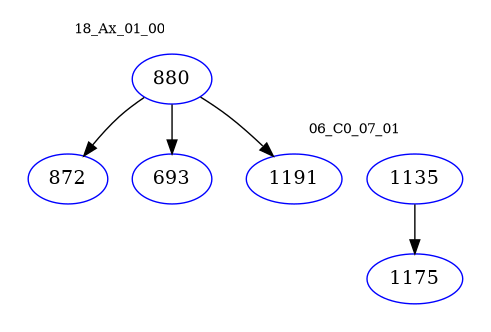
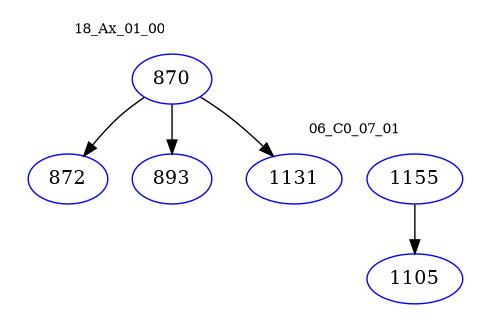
(172, 79) -> (172, 79)
(172, 179) -> (172, 179)
(294, 179) -> (294, 179)
(415, 179) -> (415, 179)
(415, 279) -> (415, 279)
